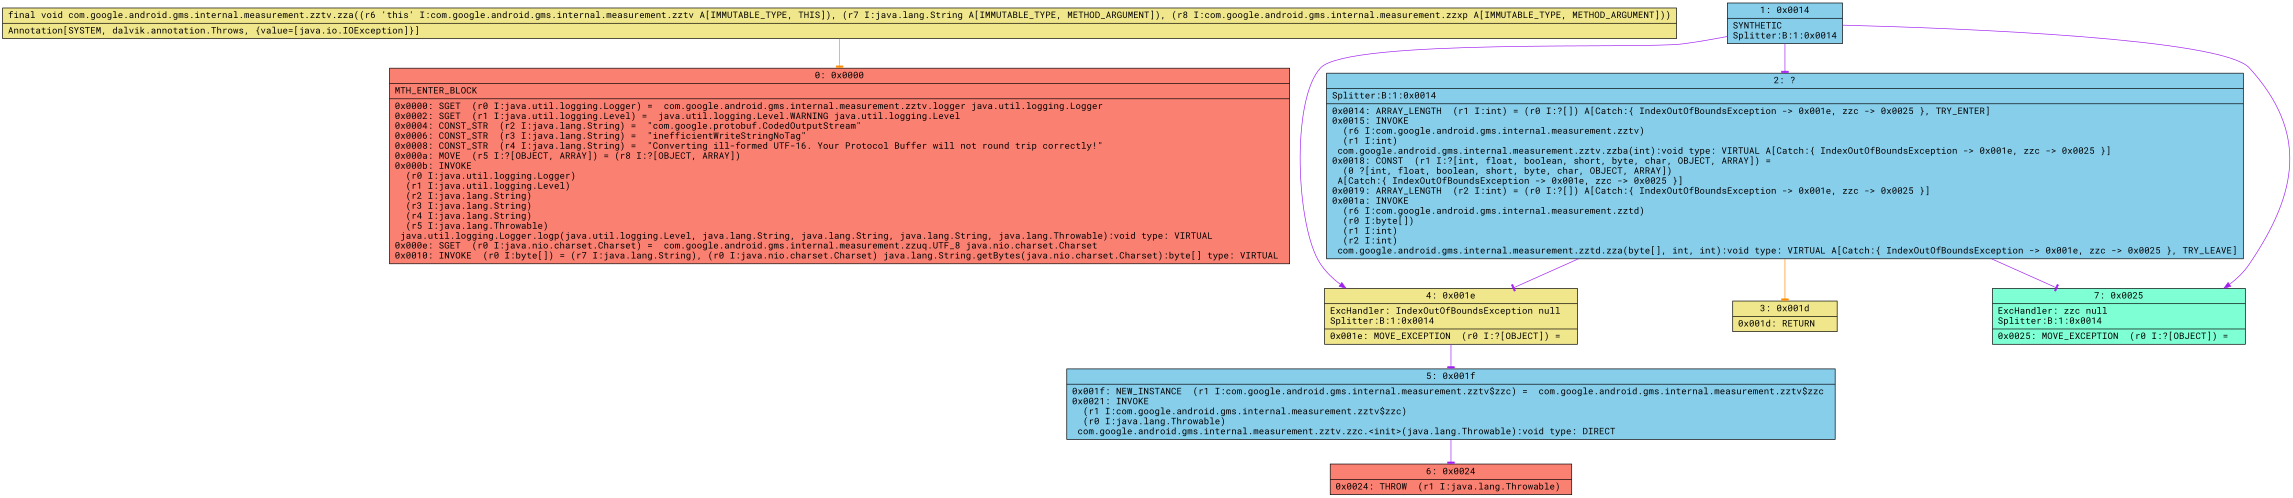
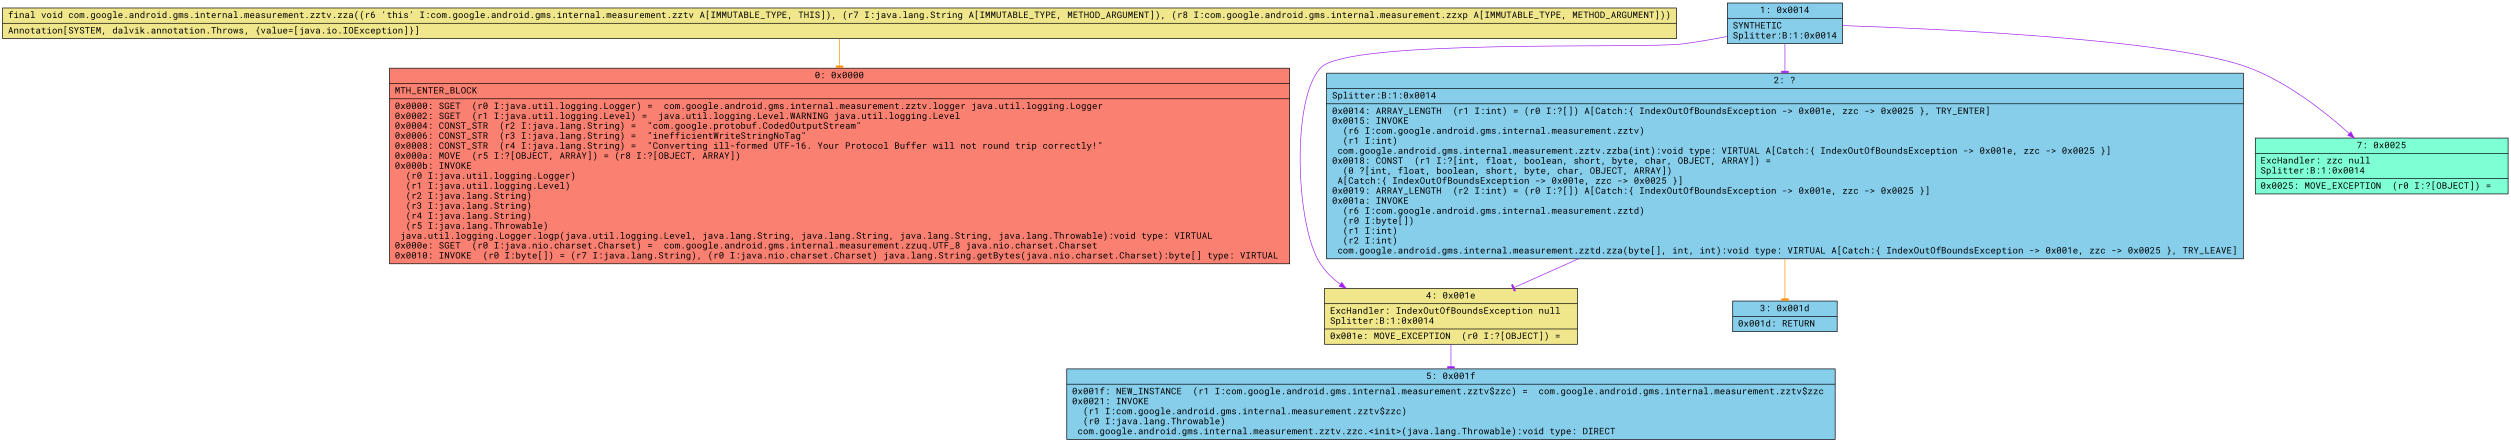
(2023, 273) -> none
(1785, 316) -> (1785, 316)
(1451, 479) -> none
